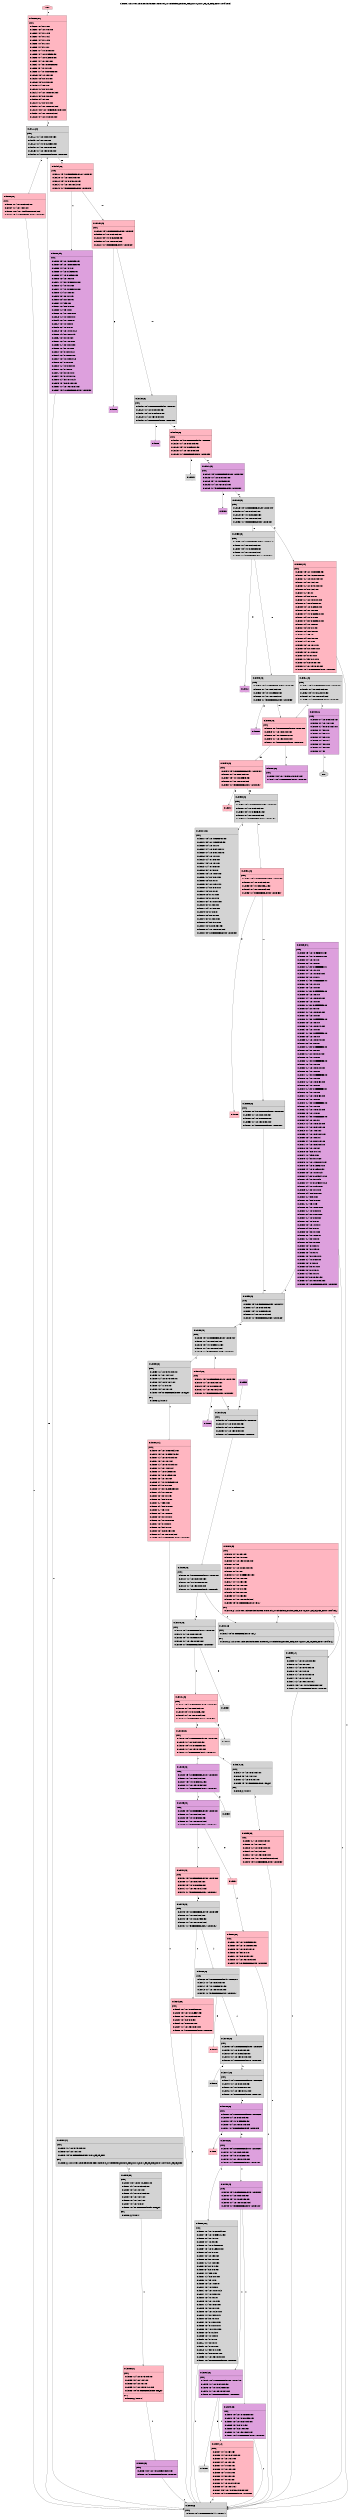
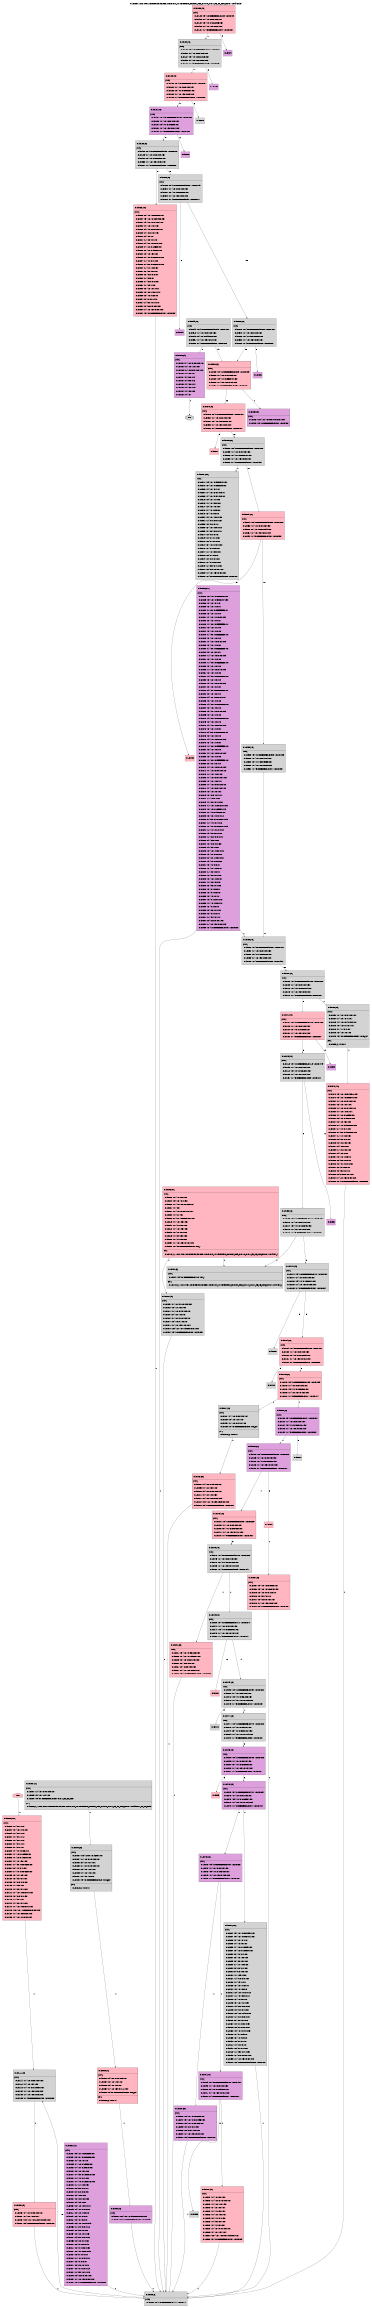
(72, 177) -> none
(241, 1397) -> (315, 1150)
